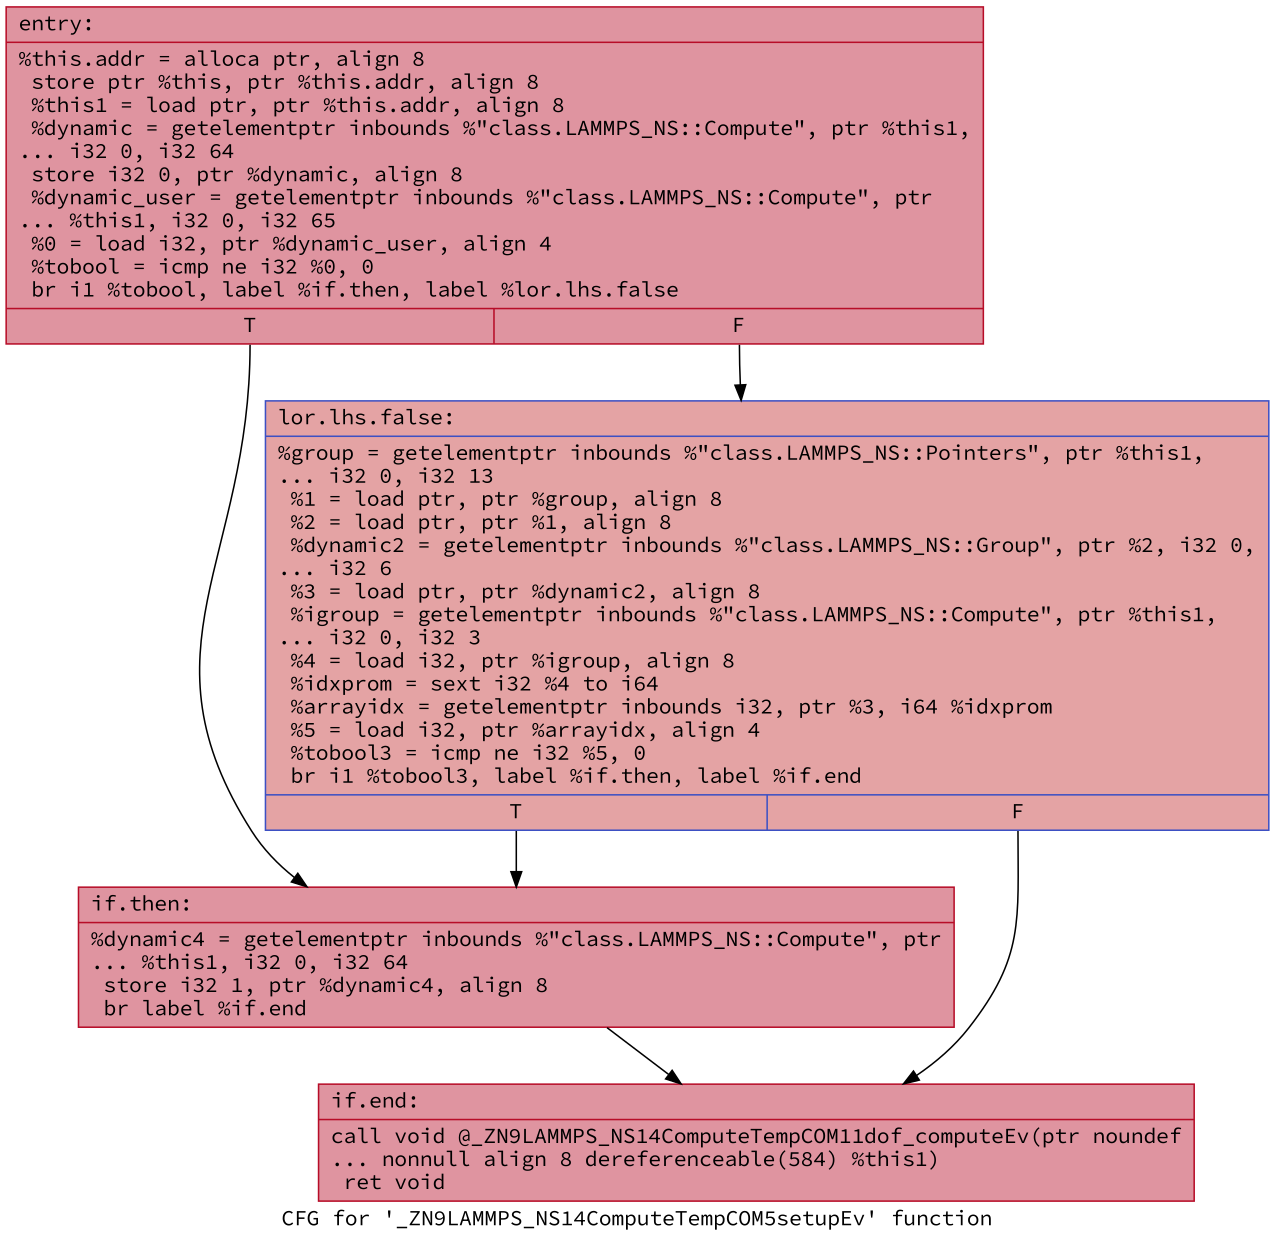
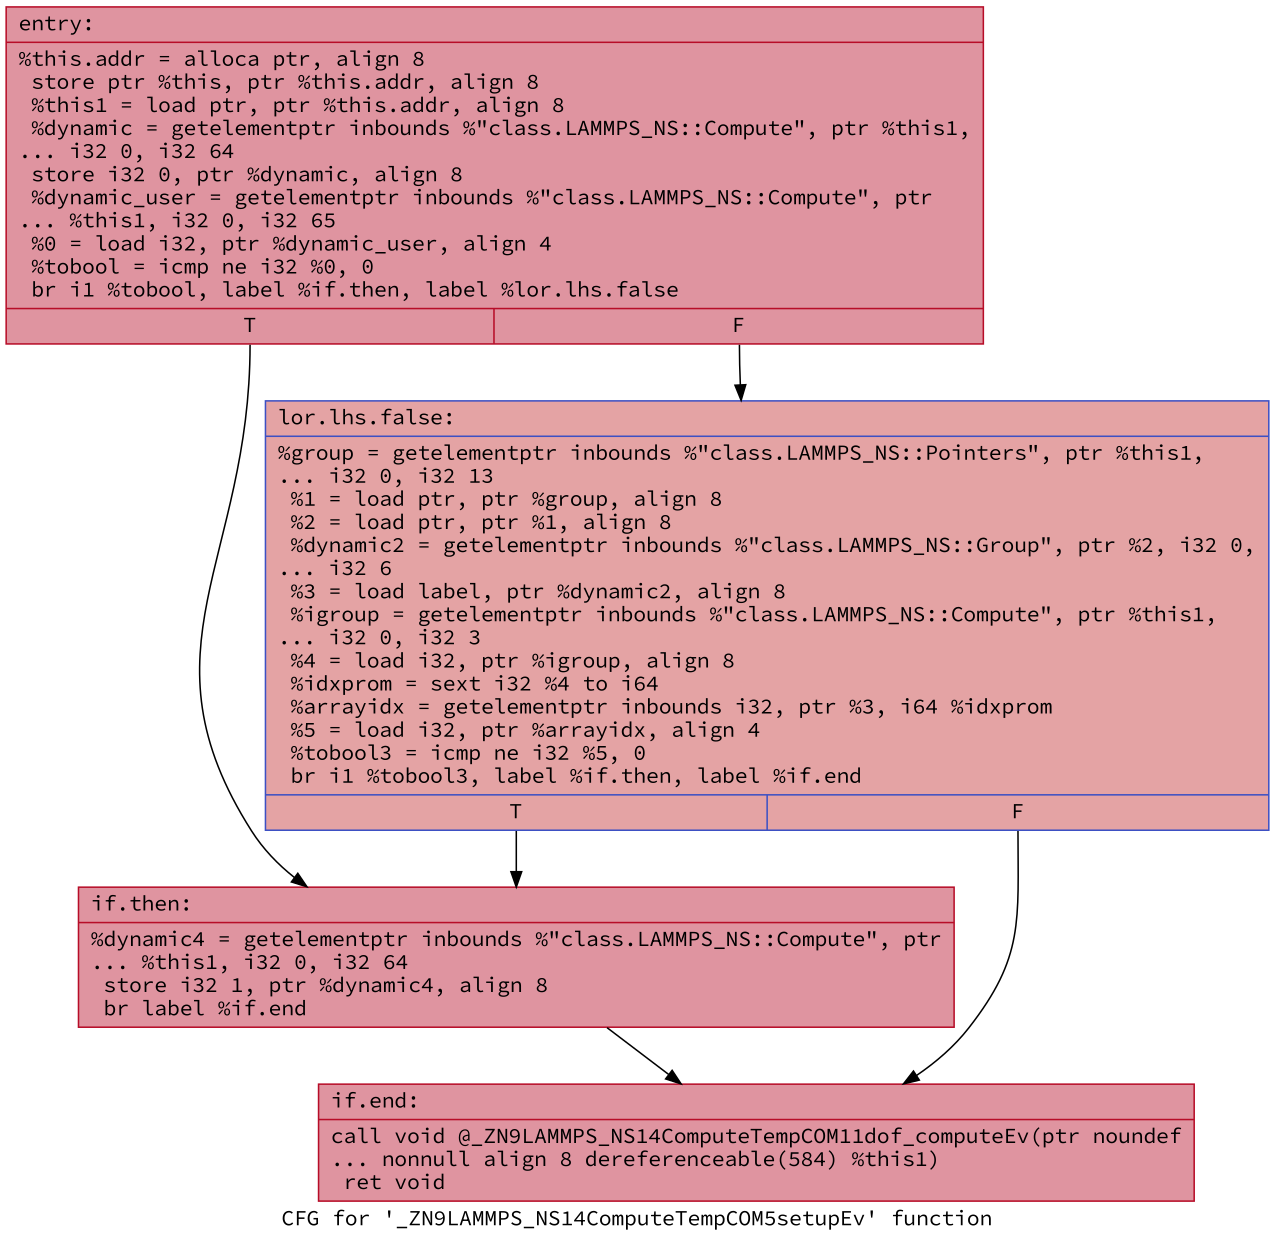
(519, 592) -> (532, 592)
